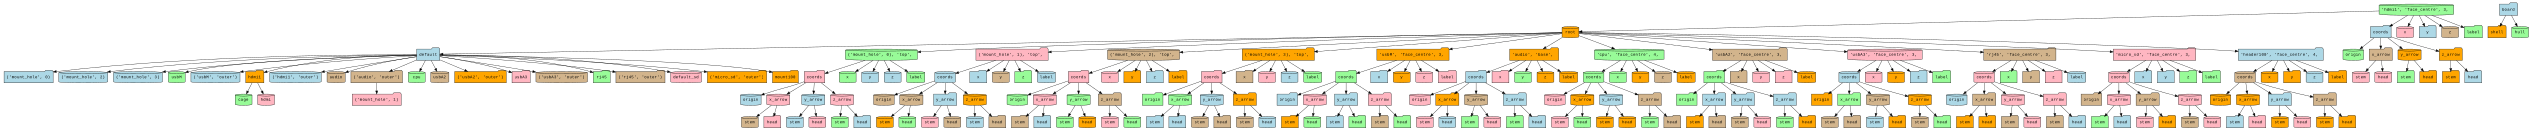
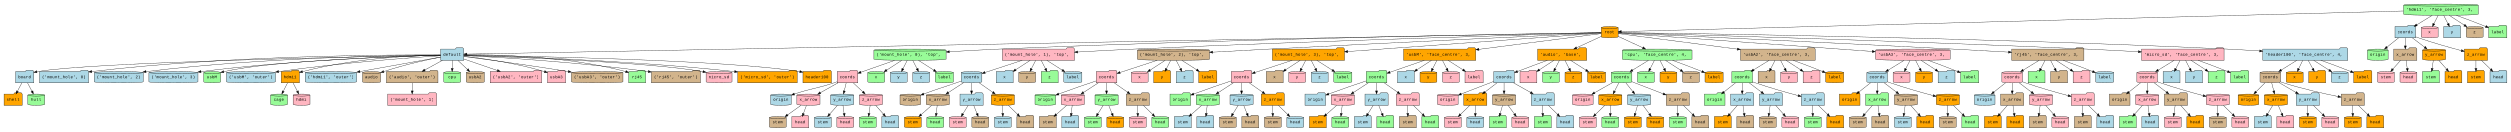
none -> (158, 63)
(480, 77) -> (516, 77)
(686, 77) -> (719, 77)
(785, 77) -> (817, 77)
